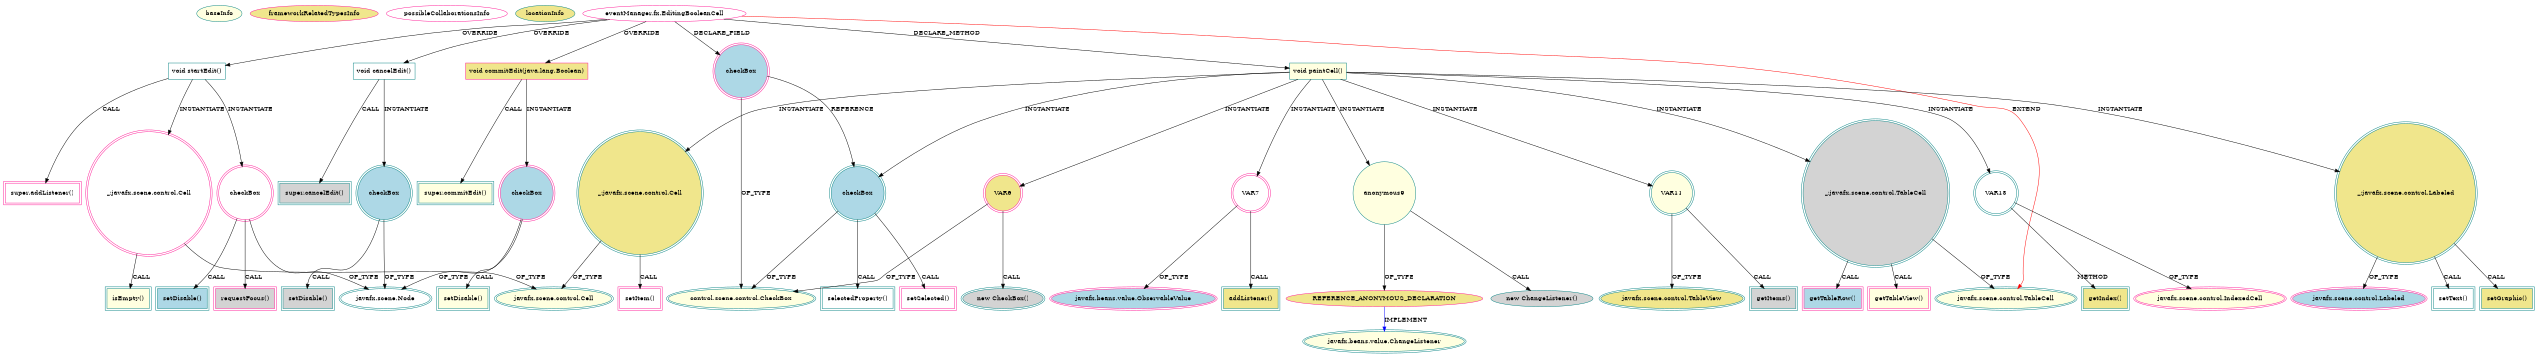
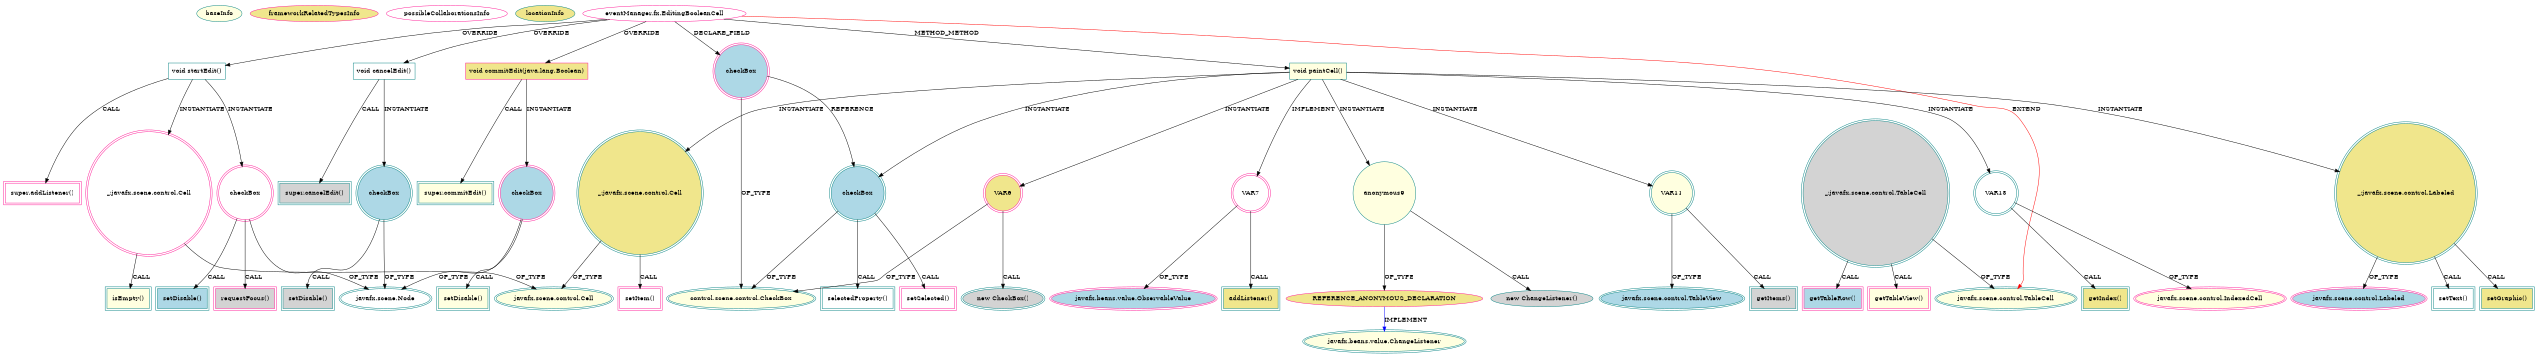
(947, 33) -> (947, 33)
(1580, 97) -> none
(1314, 109) -> (1314, 109)
(2093, 277) -> (2093, 277)
(1672, 299) -> (1672, 299)
